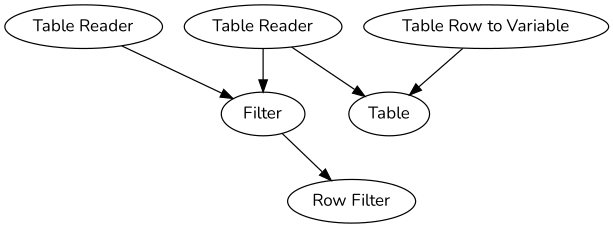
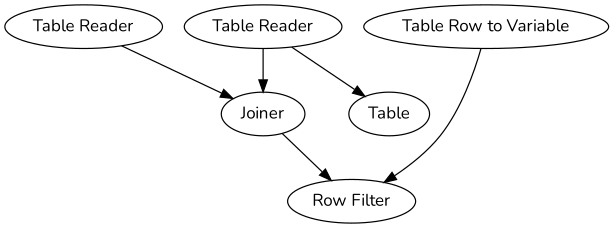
(441, 68) -> (450, 121)
(263, 114) -> (263, 114)
